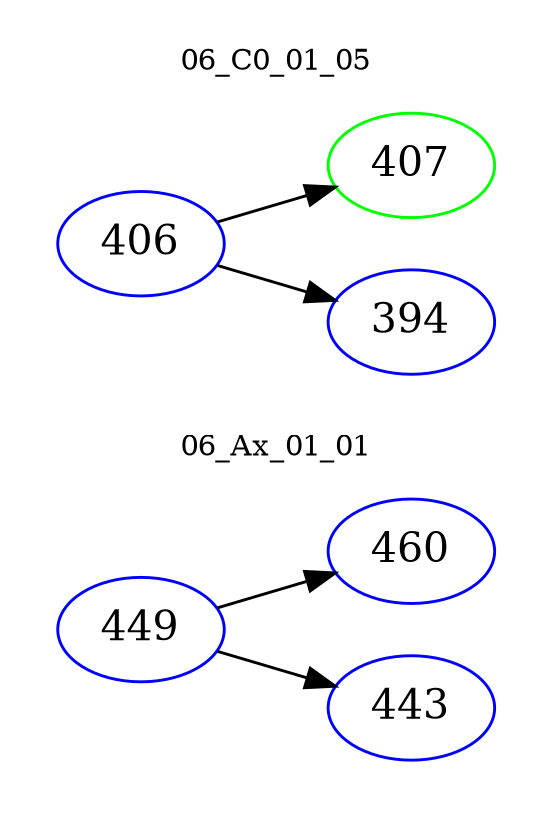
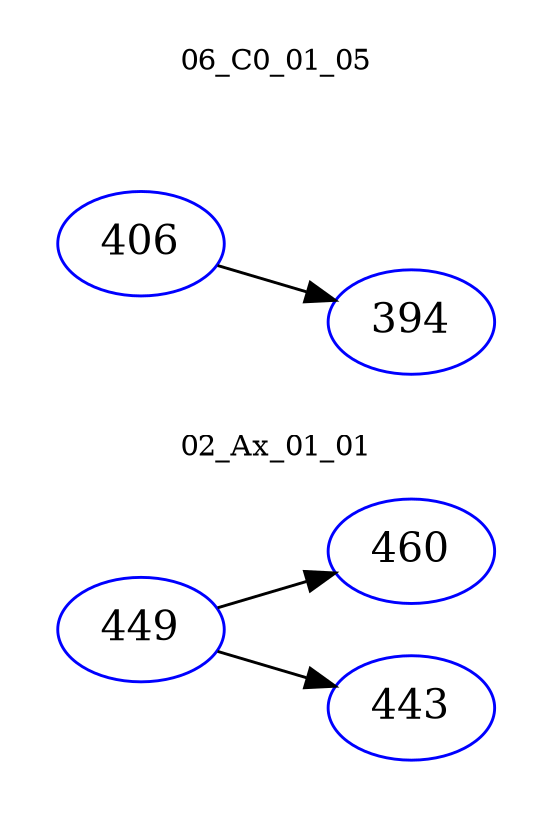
(411, 165) -> none
(276, 448) -> (276, 448)
